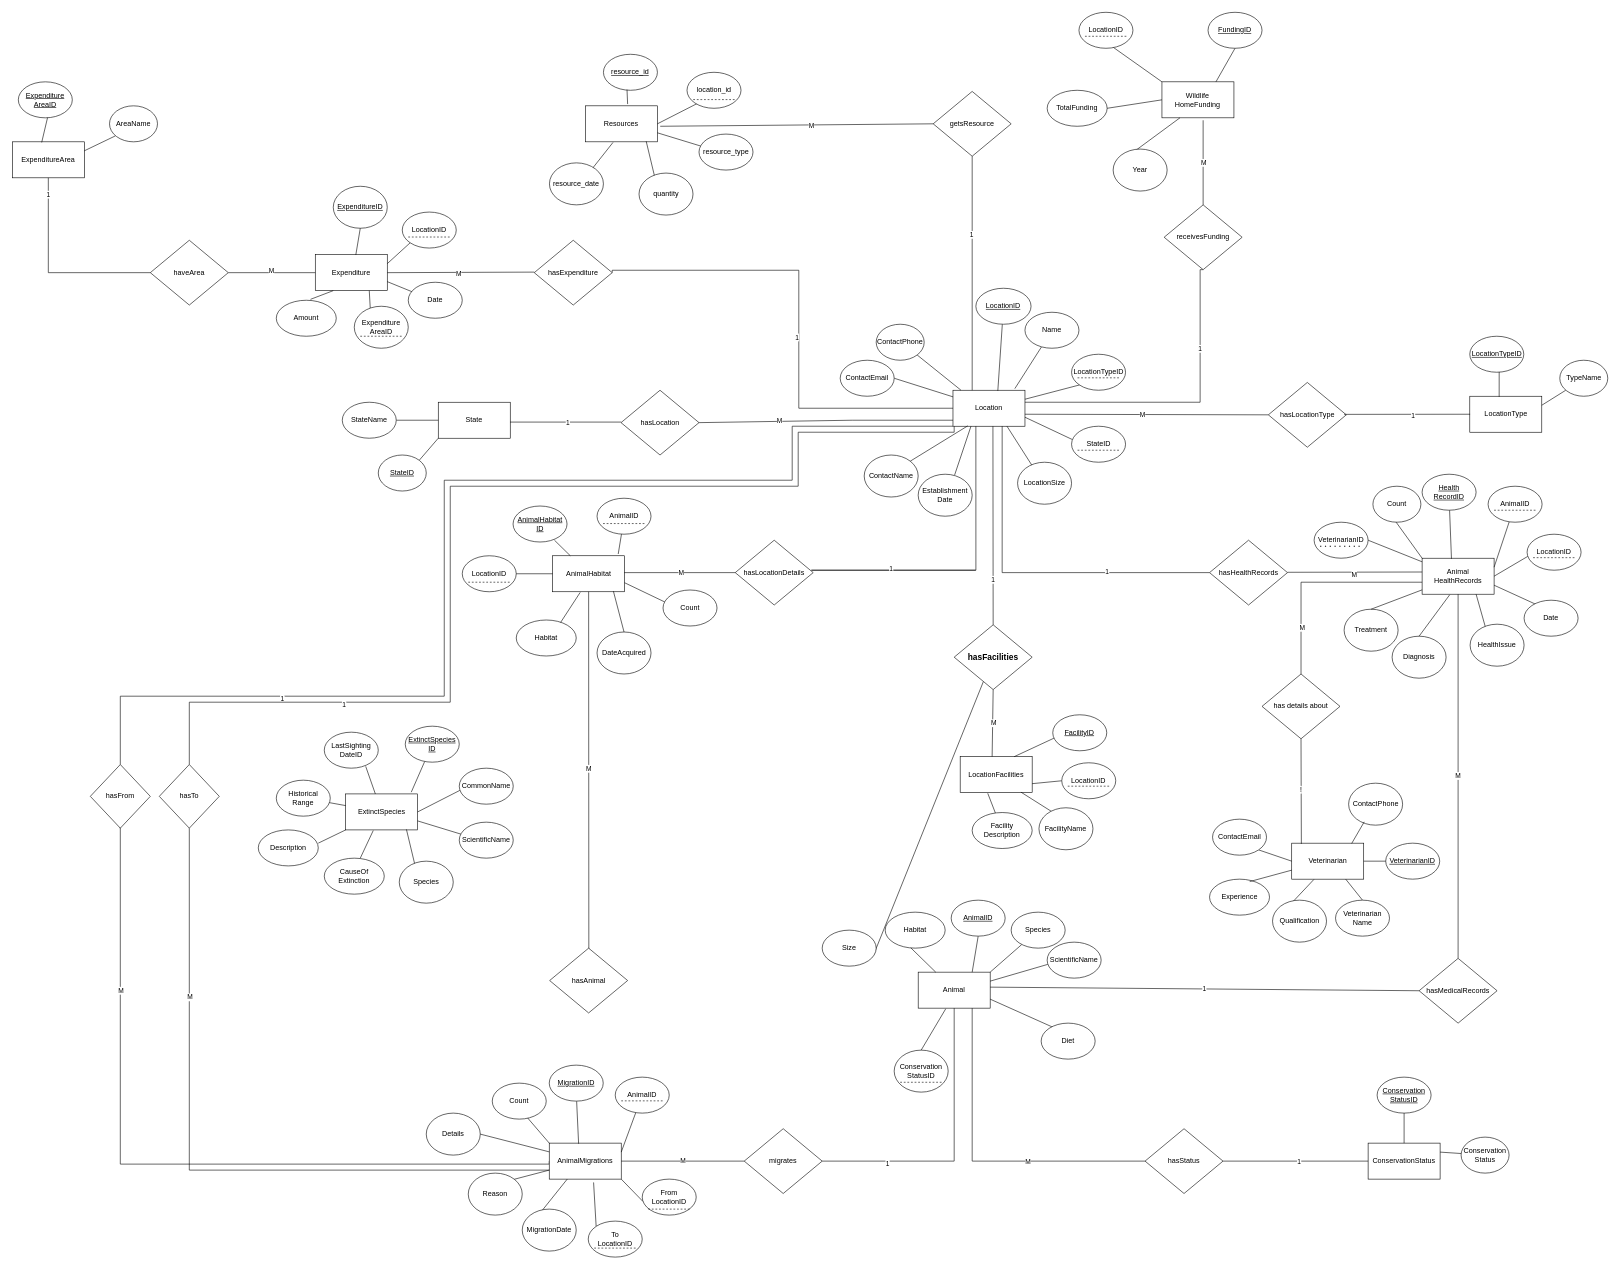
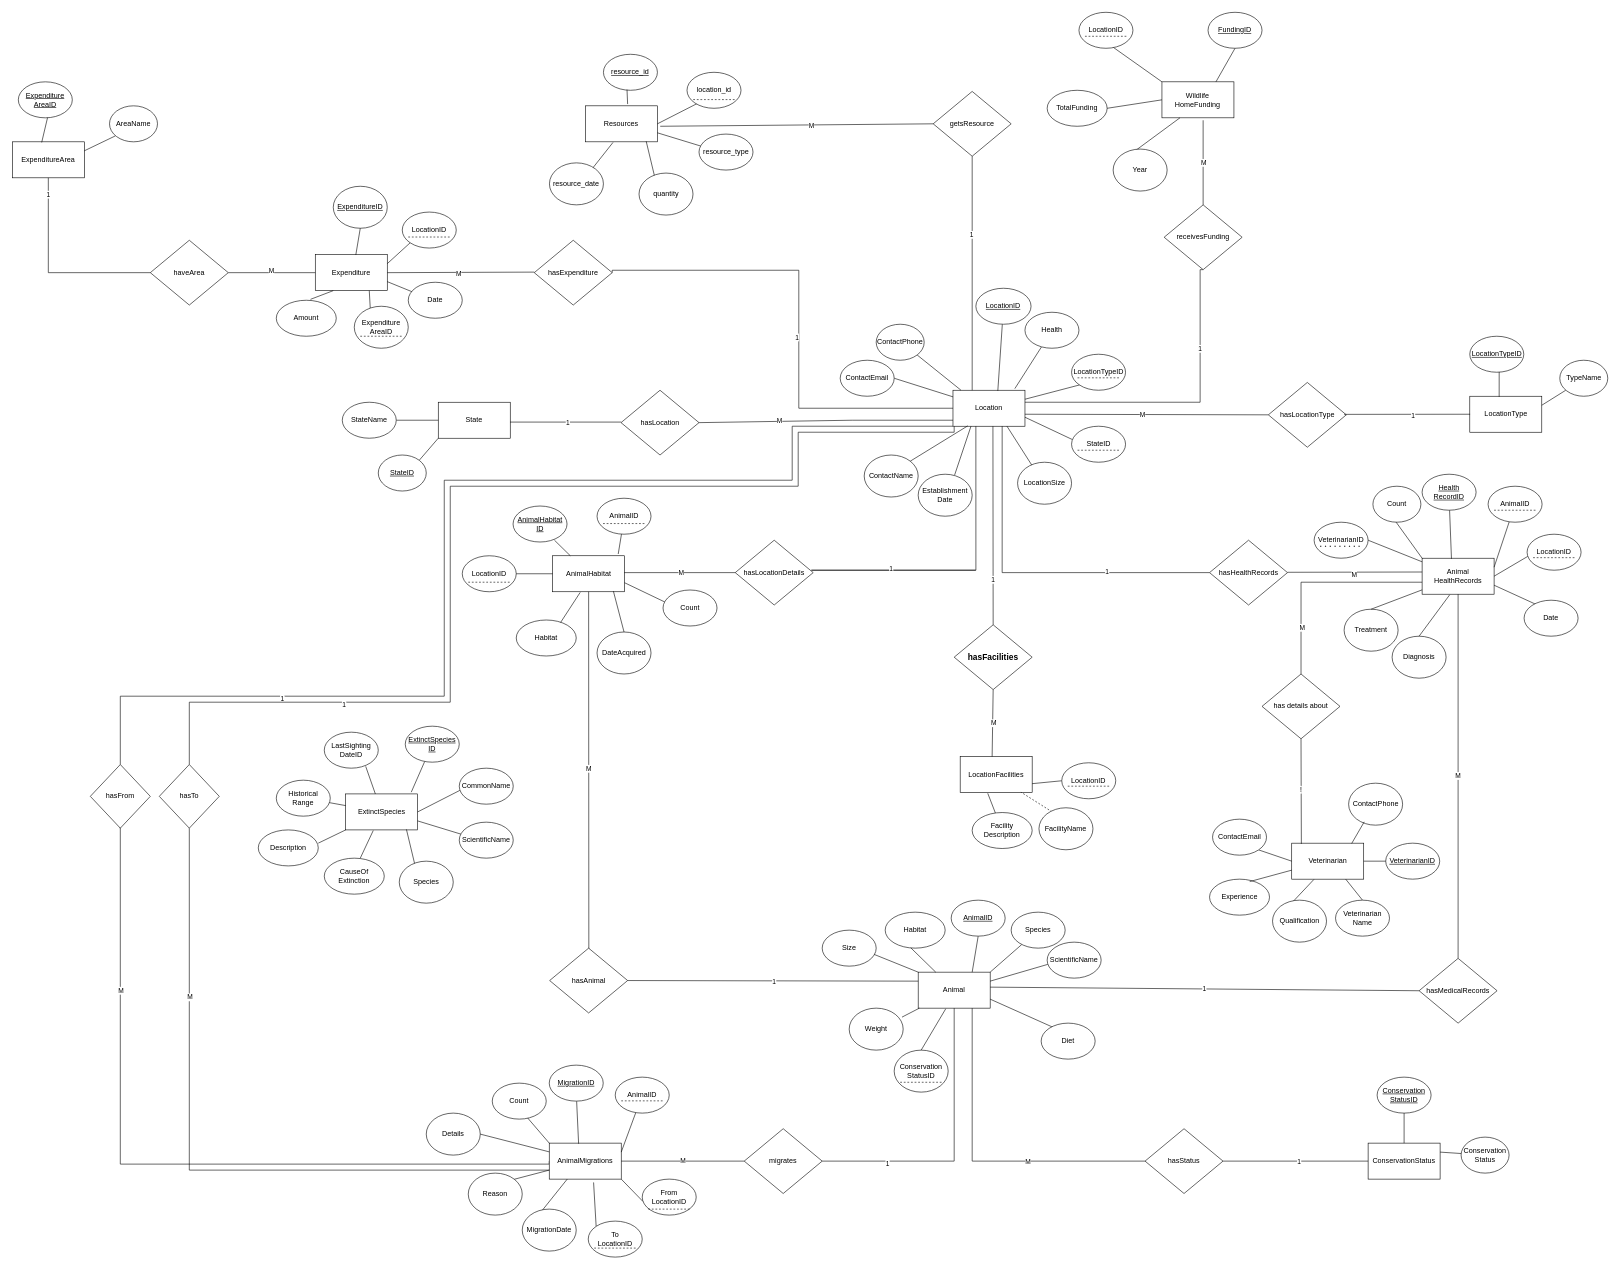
(1052, 330) -> (1052, 330)
(1481, 612) -> none
(1497, 645) -> none
(1080, 733) -> none
(1035, 747) -> none
(1036, 802) -> (1036, 802)
(929, 818) -> (896, 963)
none -> (704, 981)
none -> (911, 1013)
none -> (876, 1029)
